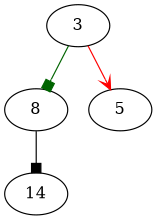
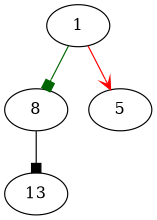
(78, 26) -> (78, 26)
(36, 194) -> (36, 194)
